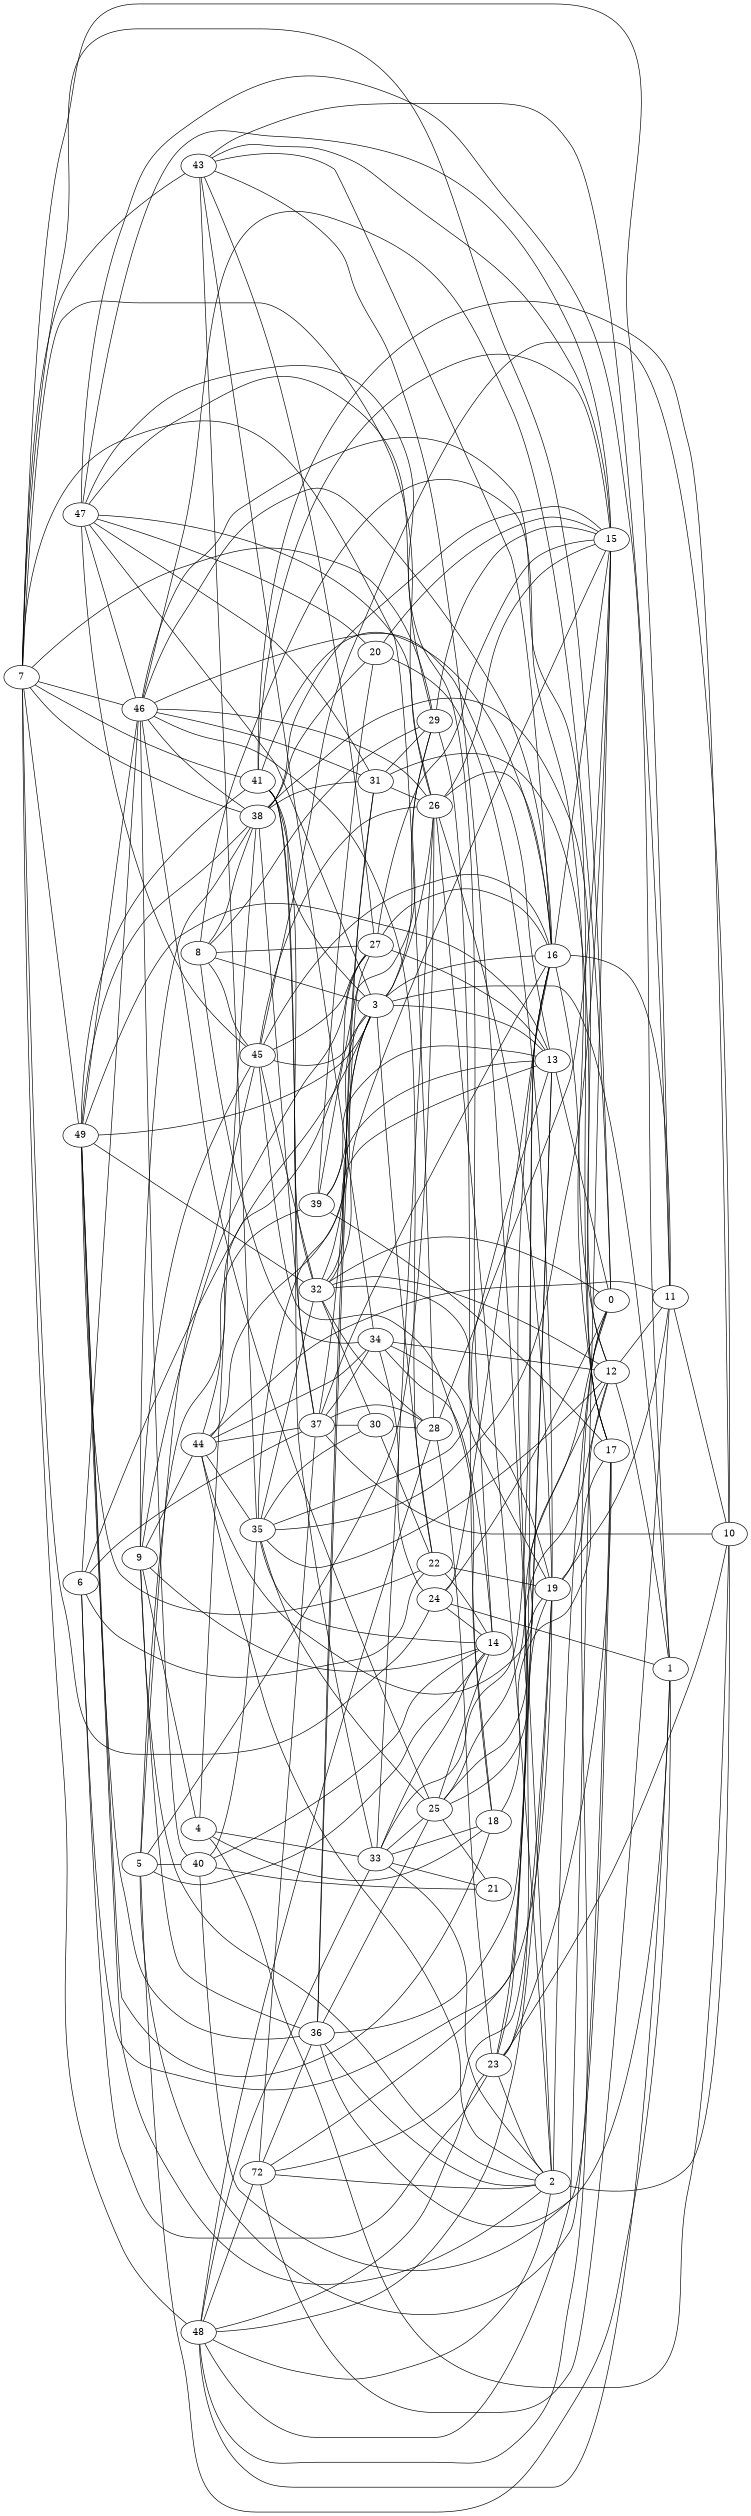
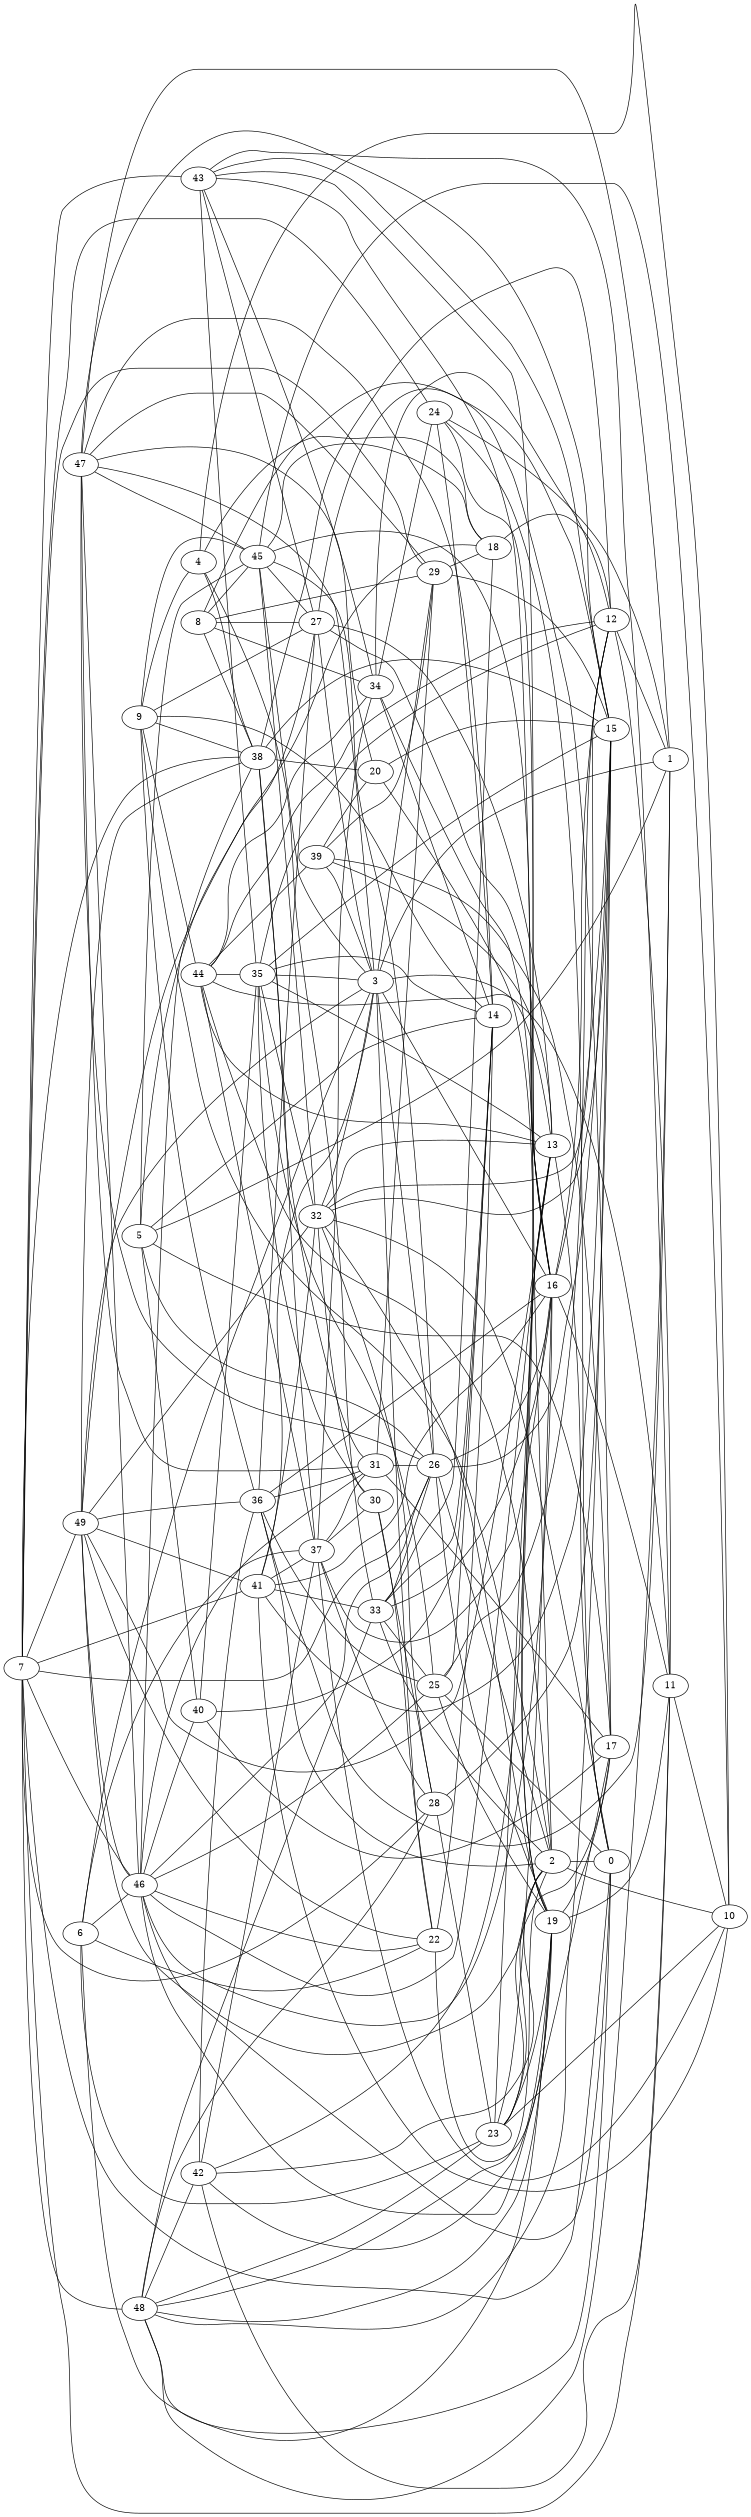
(287, 979) -> (340, 803)
(494, 1889) -> none
(258, 2173) -> (199, 2174)
